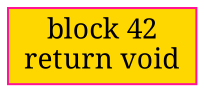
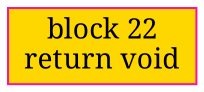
(102, 46) -> (102, 46)
